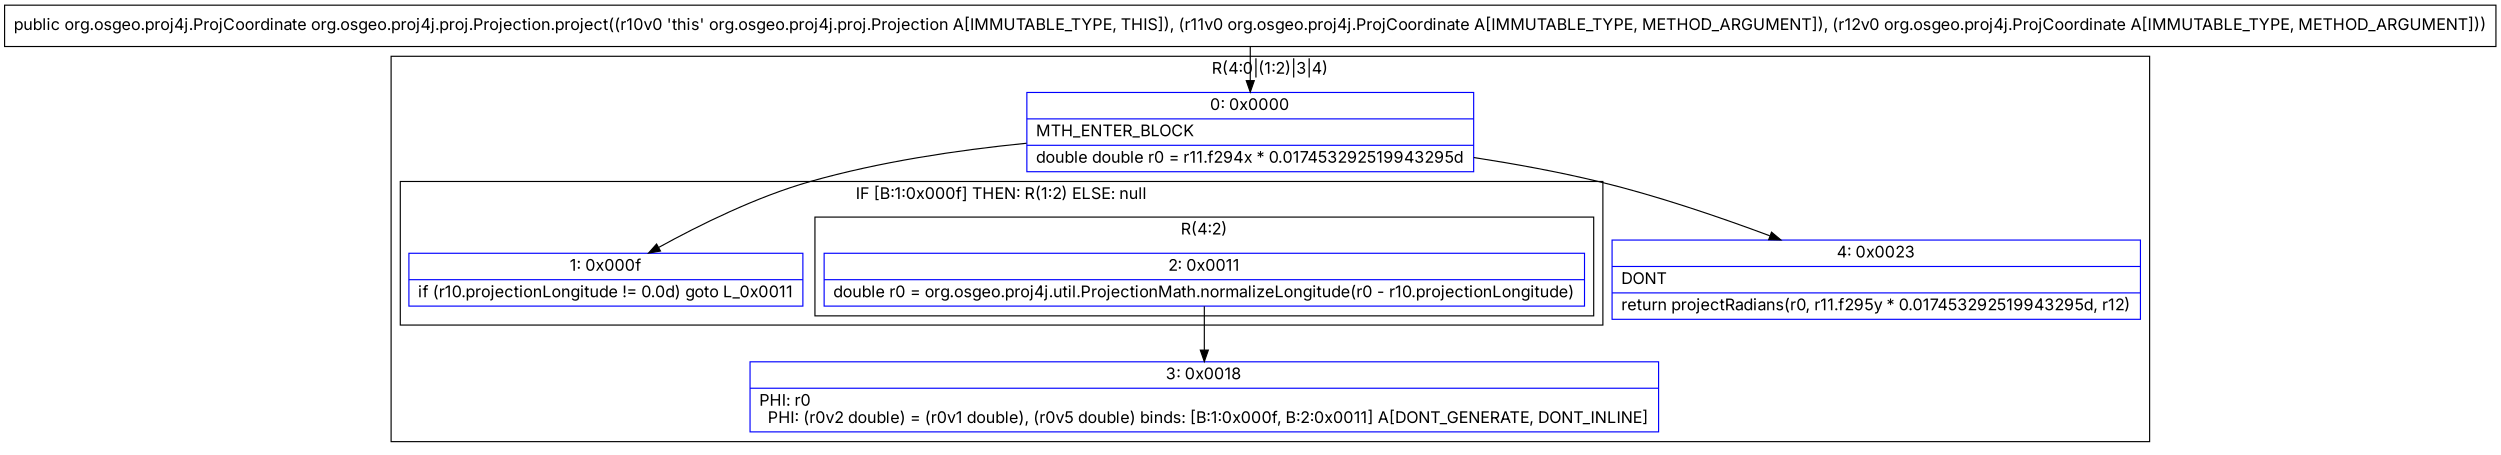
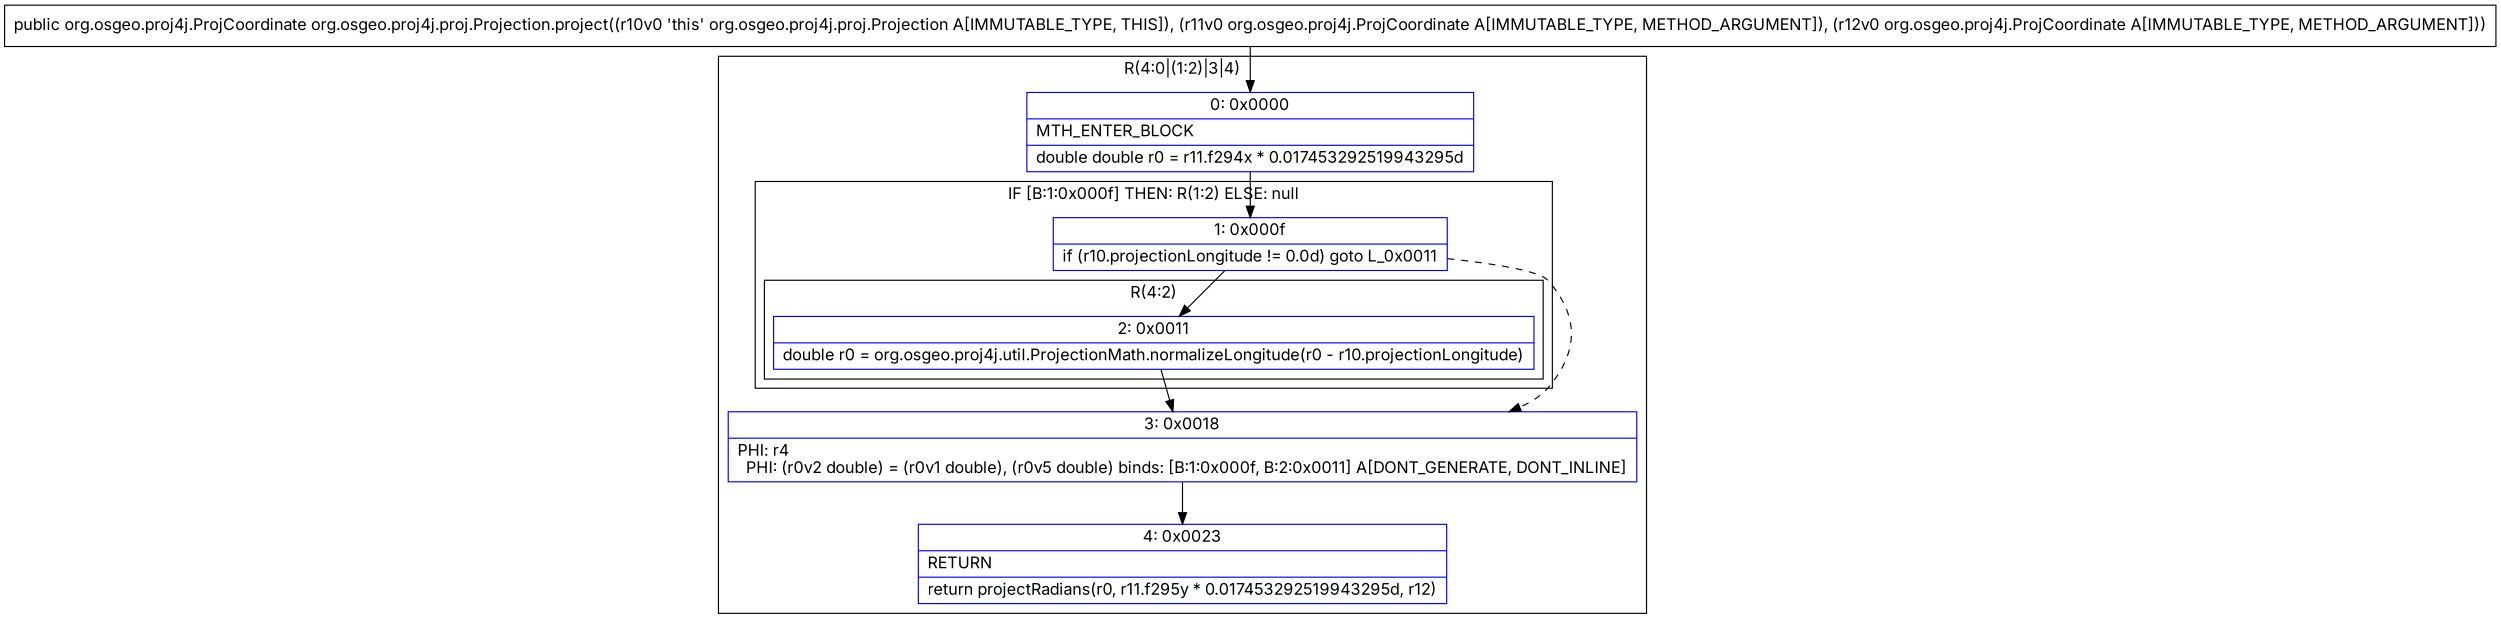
(1624, 188) -> (1182, 497)
(1644, 279) -> (960, 563)
none -> (1206, 289)
none -> (1562, 301)
(787, 401) -> (766, 451)
